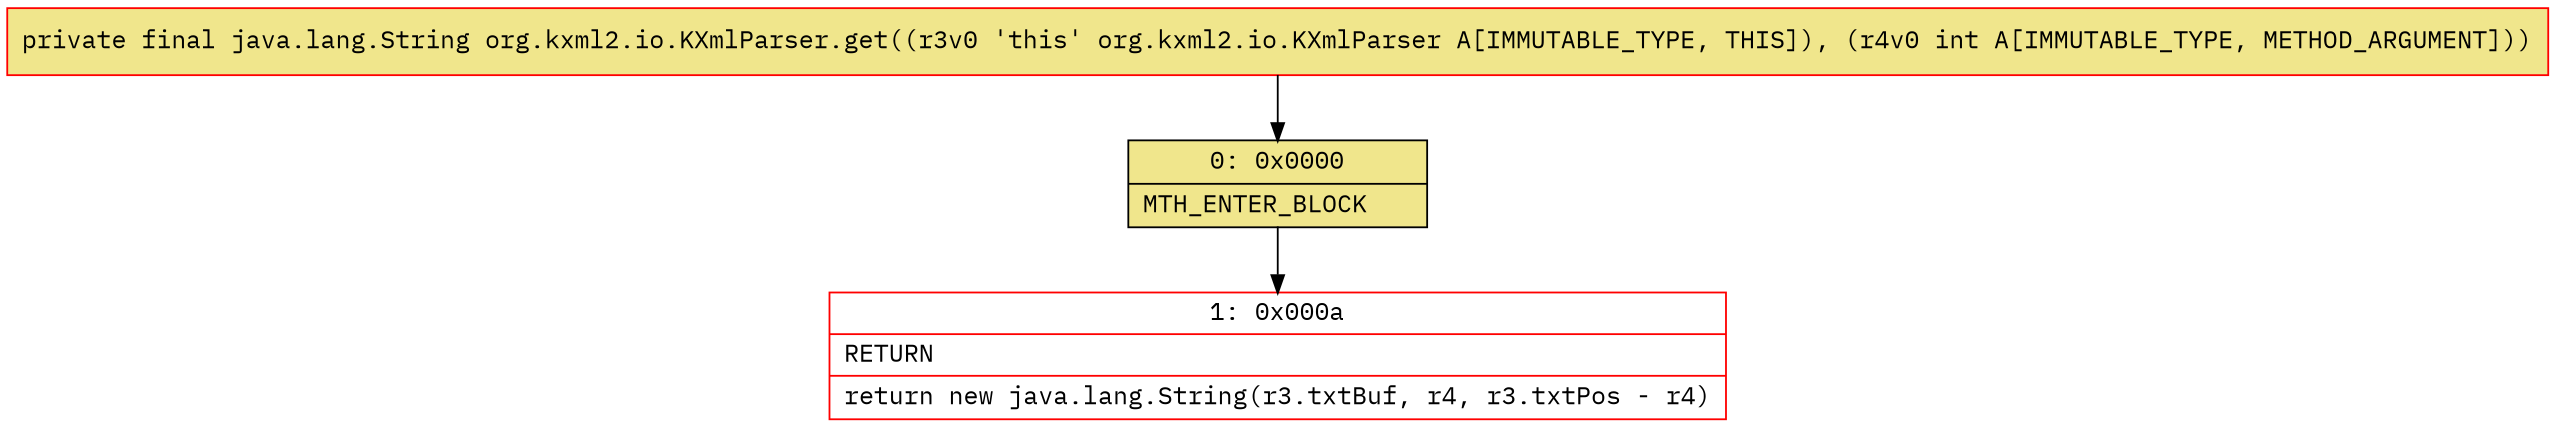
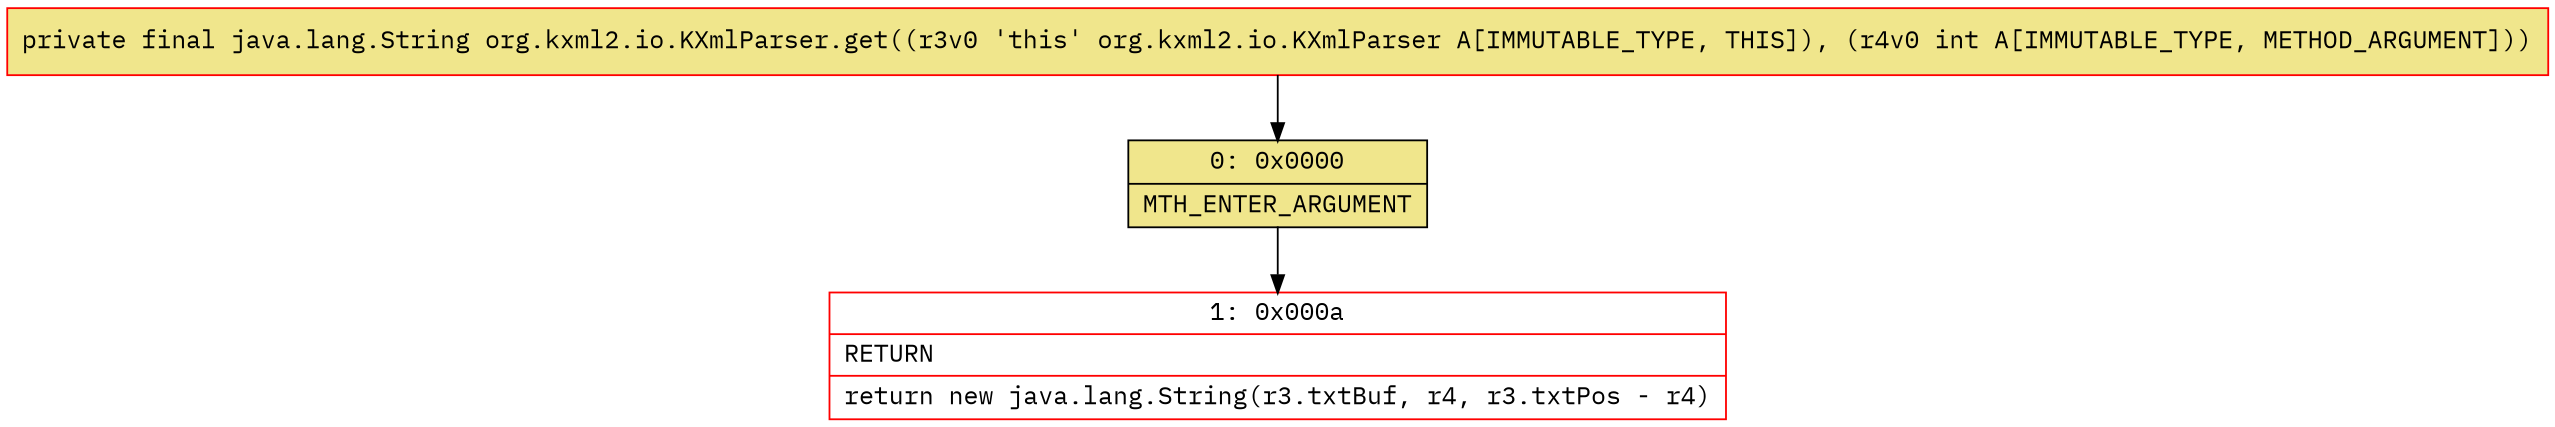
(1255, 205) -> (1278, 205)
